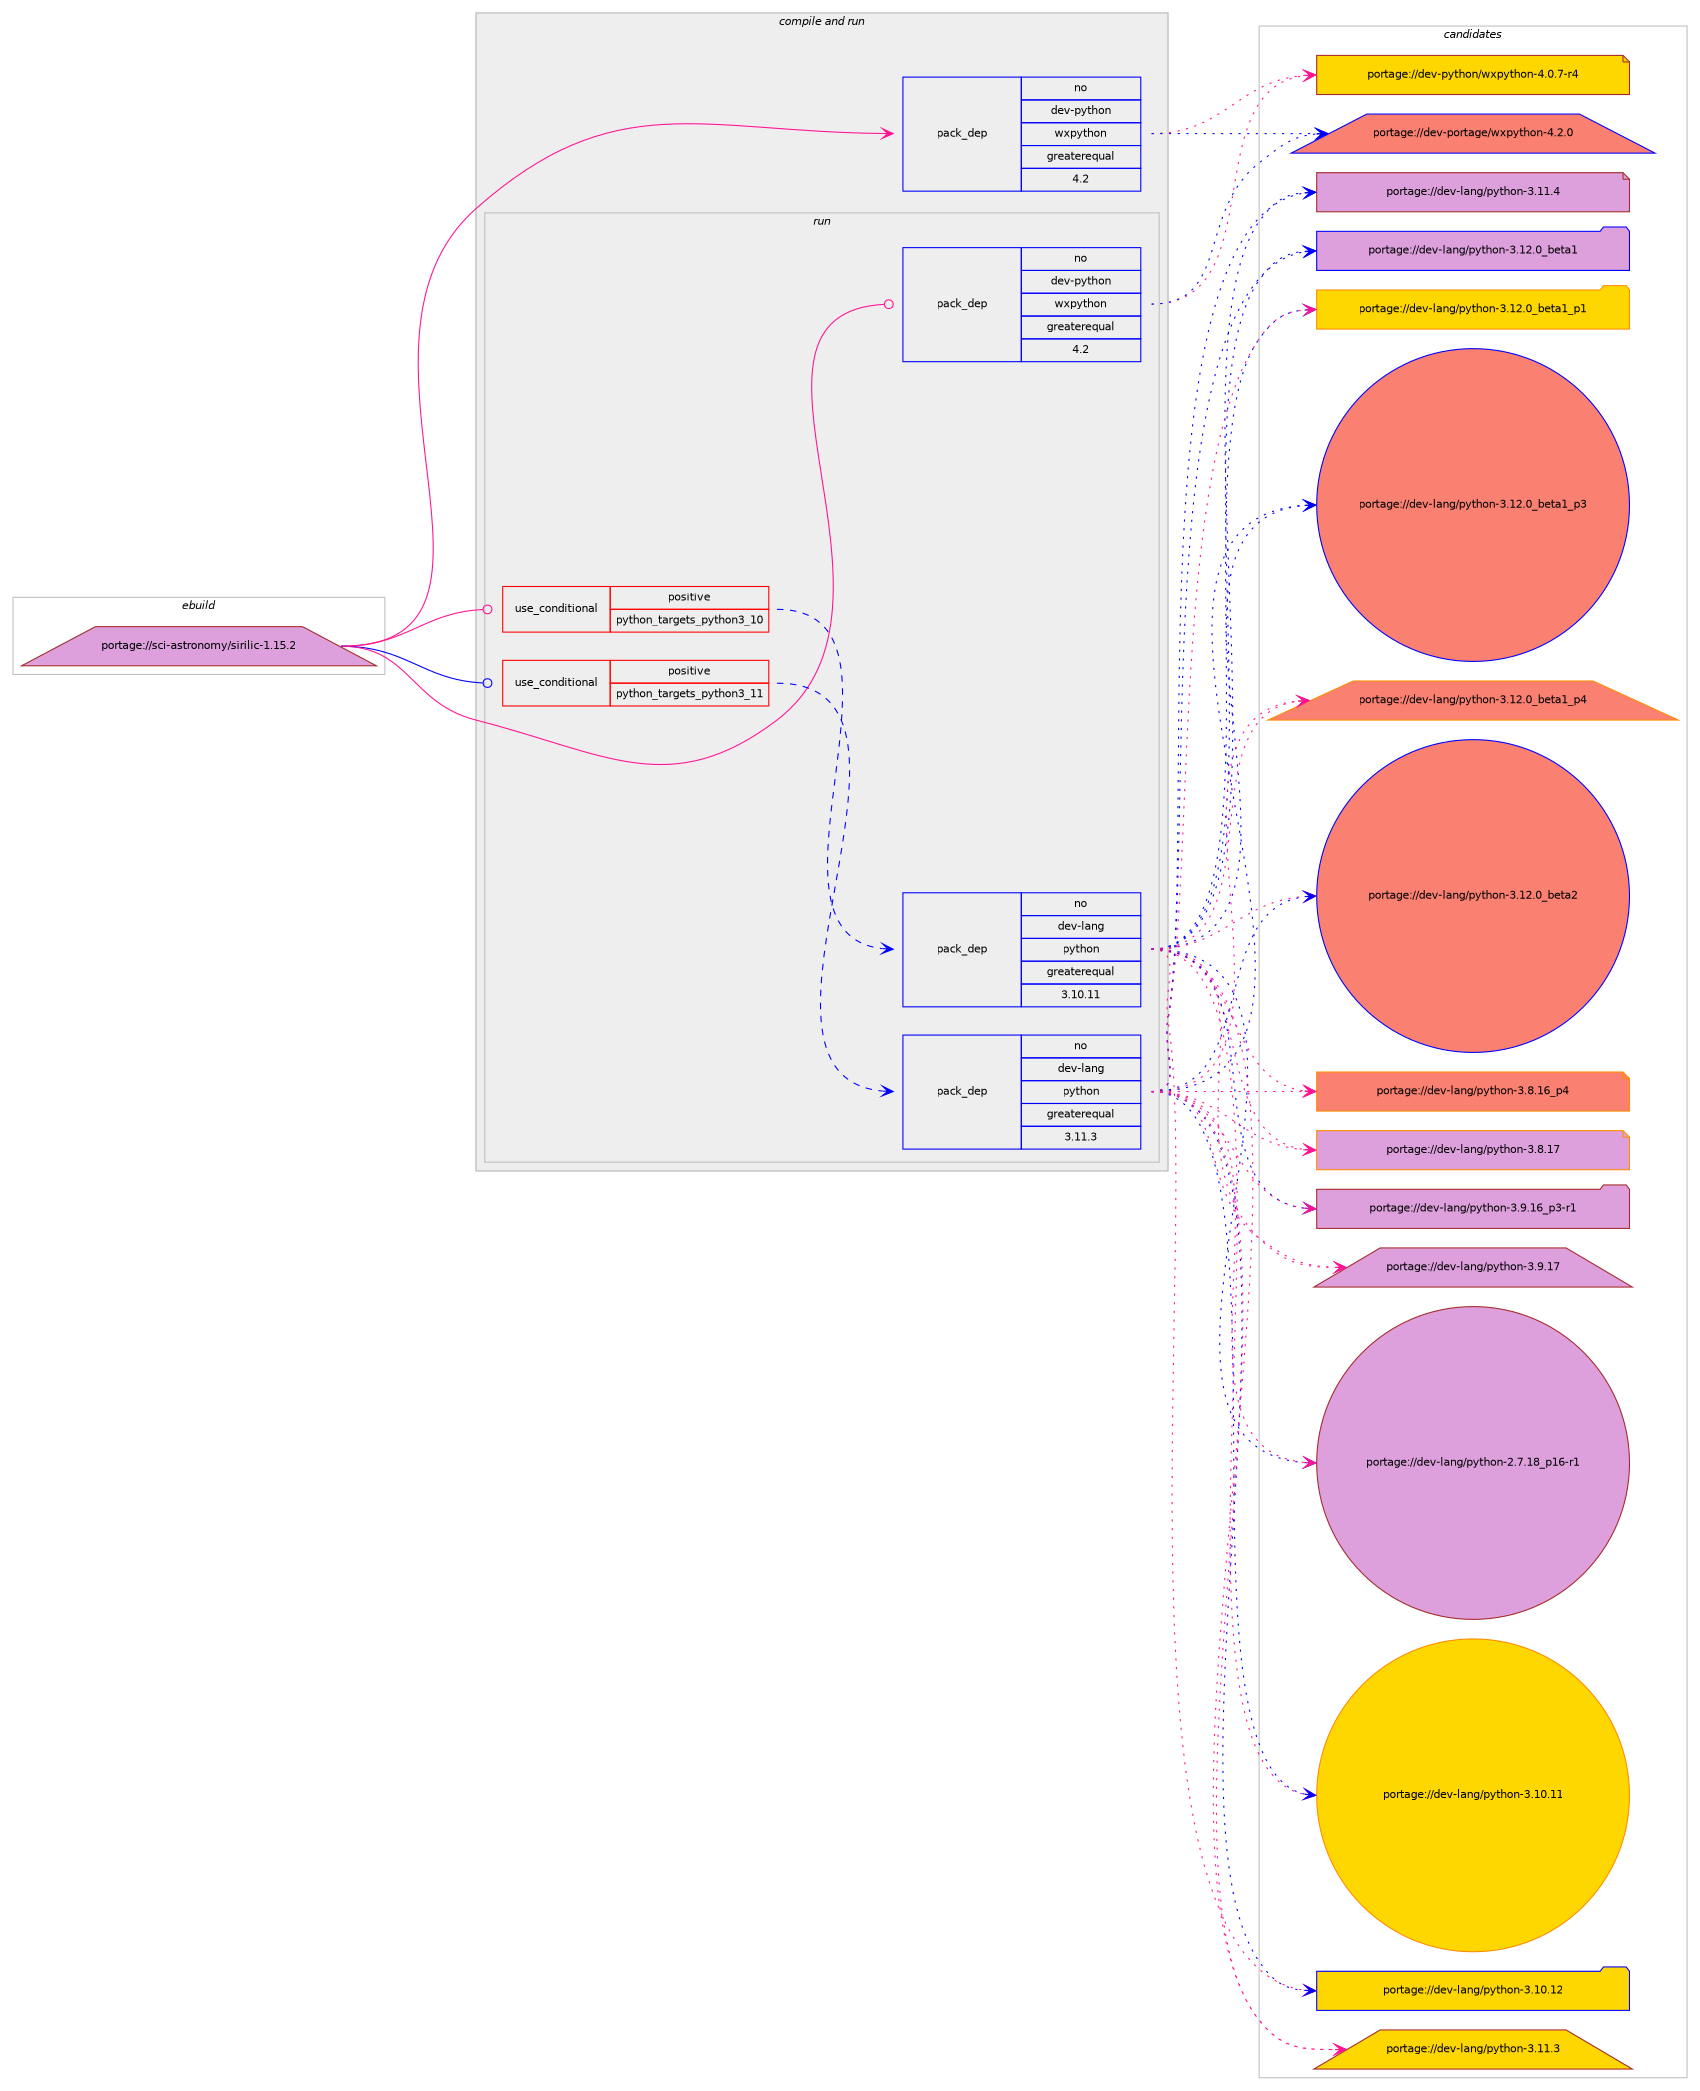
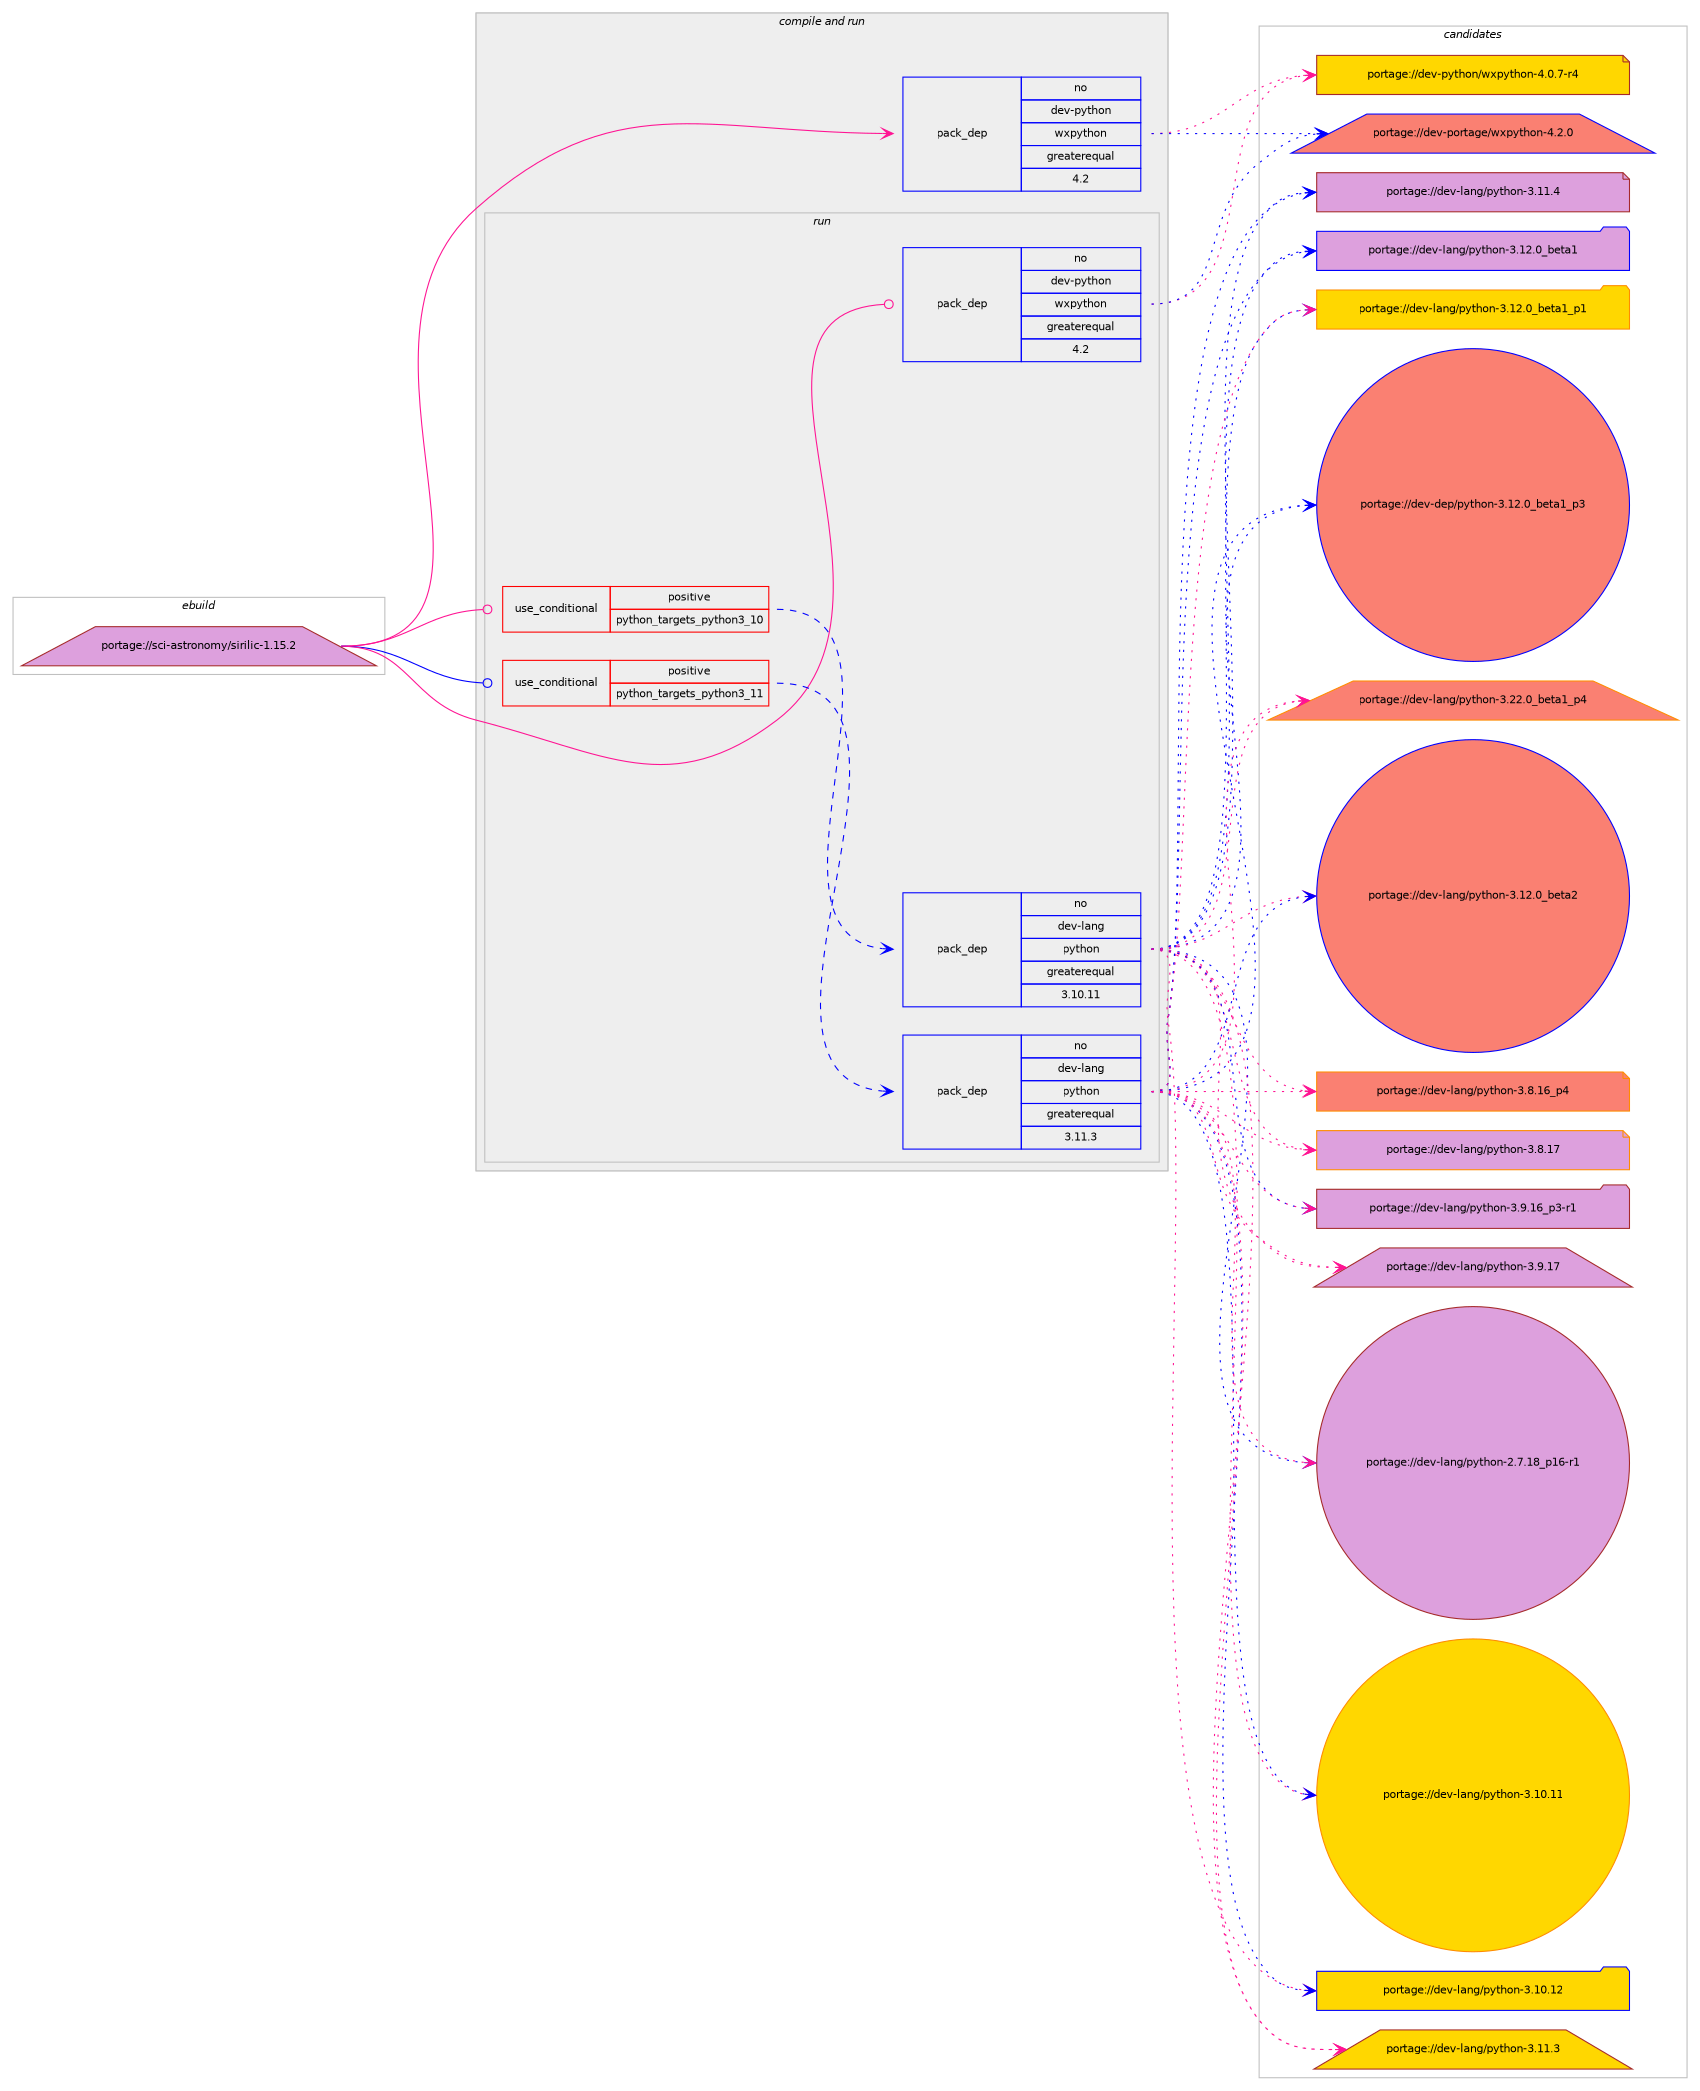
(1473, 505) -> (1473, 505)
(1473, 701) -> (1473, 701)
